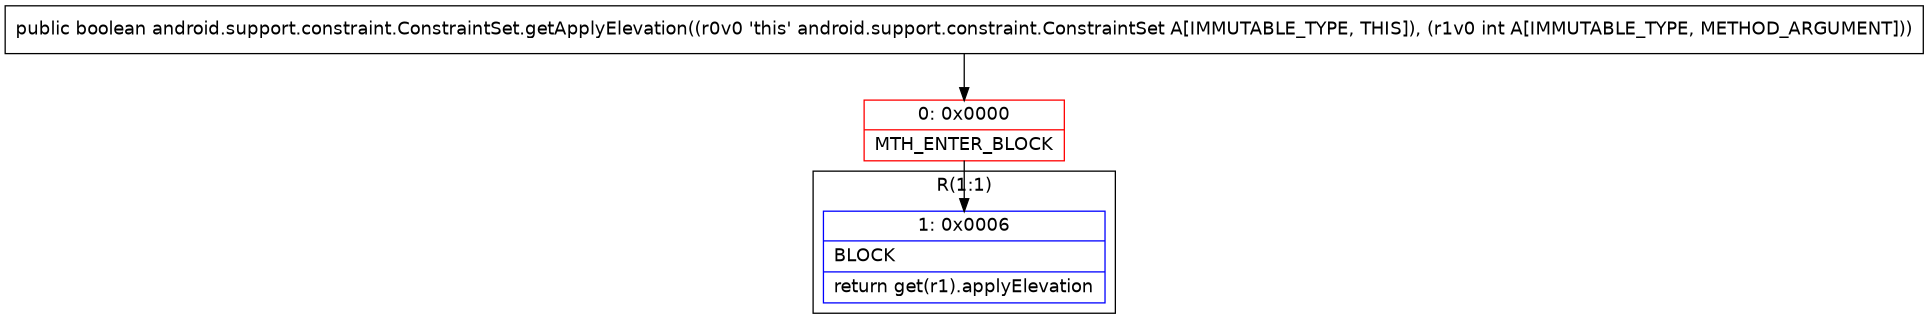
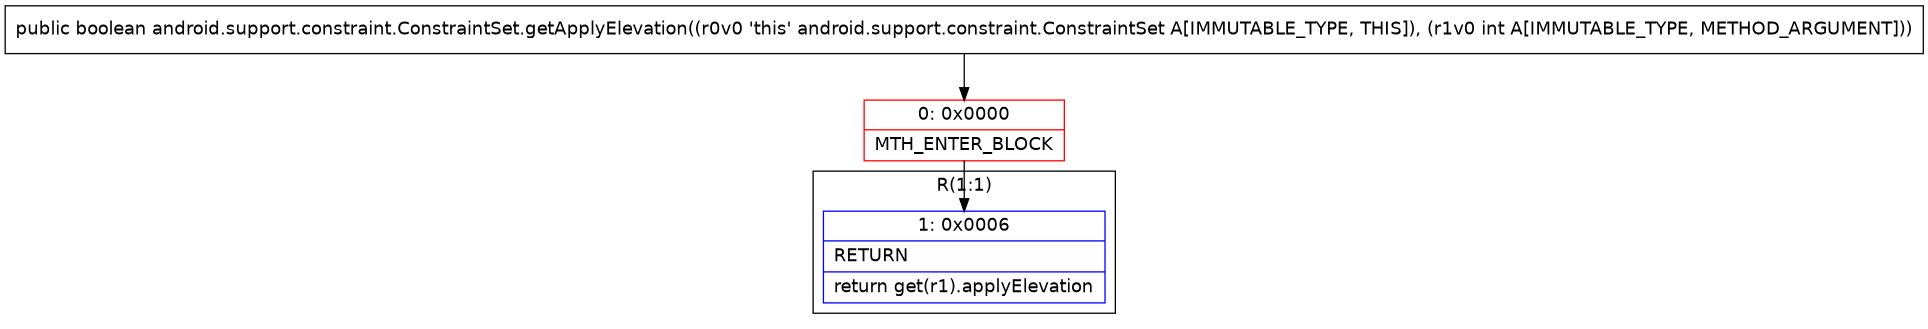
(865, 256) -> (871, 256)
